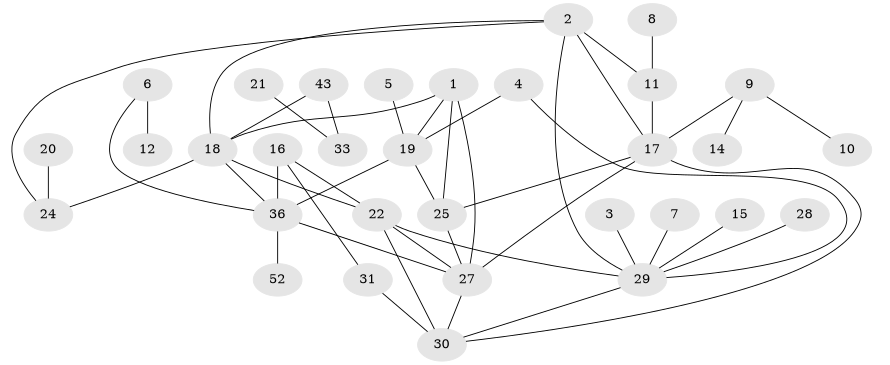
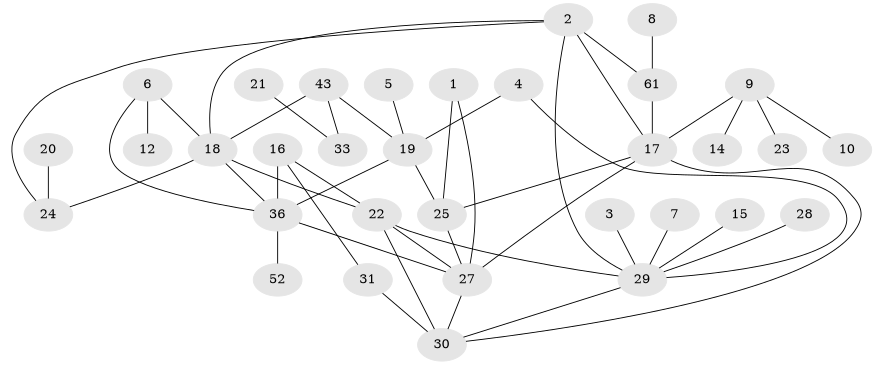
(652, 85) -> (652, 85)
(344, 116) -> (180, 117)
(431, 117) -> (366, 117)
none -> (782, 150)
